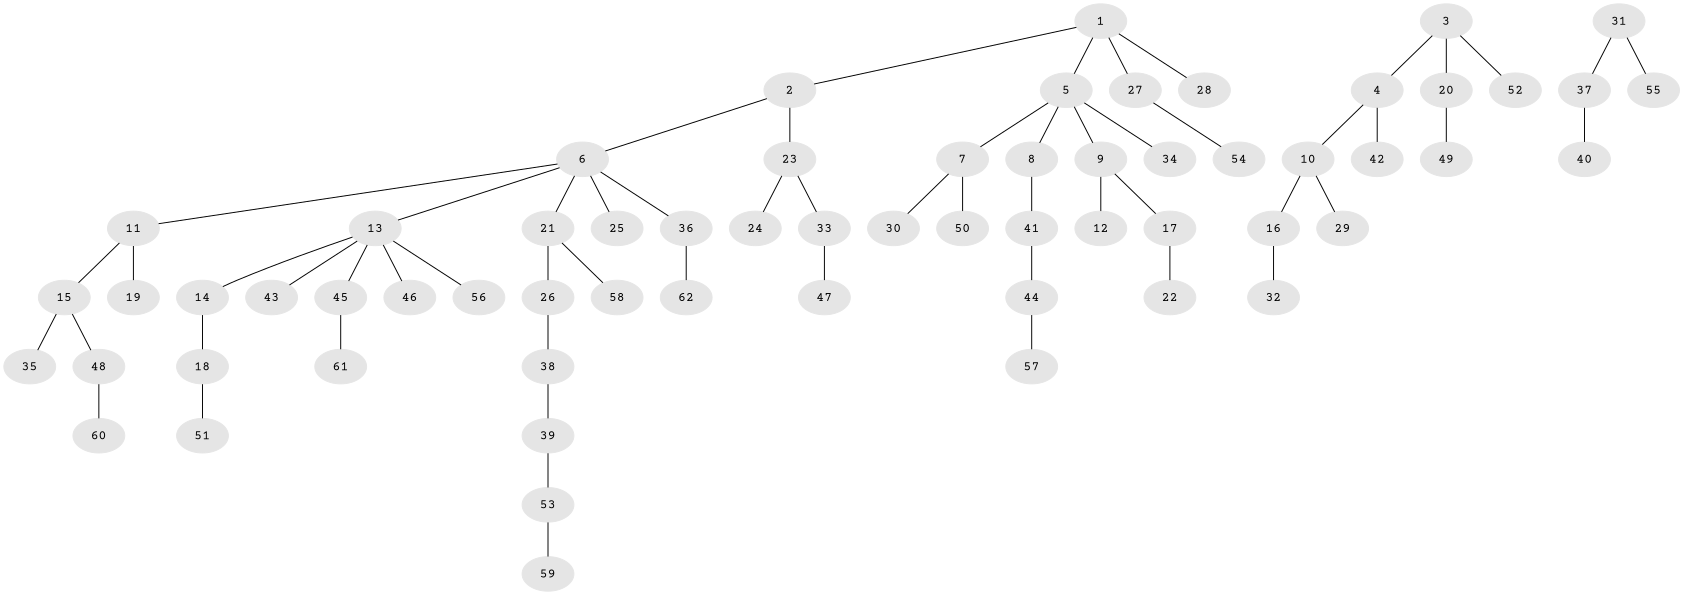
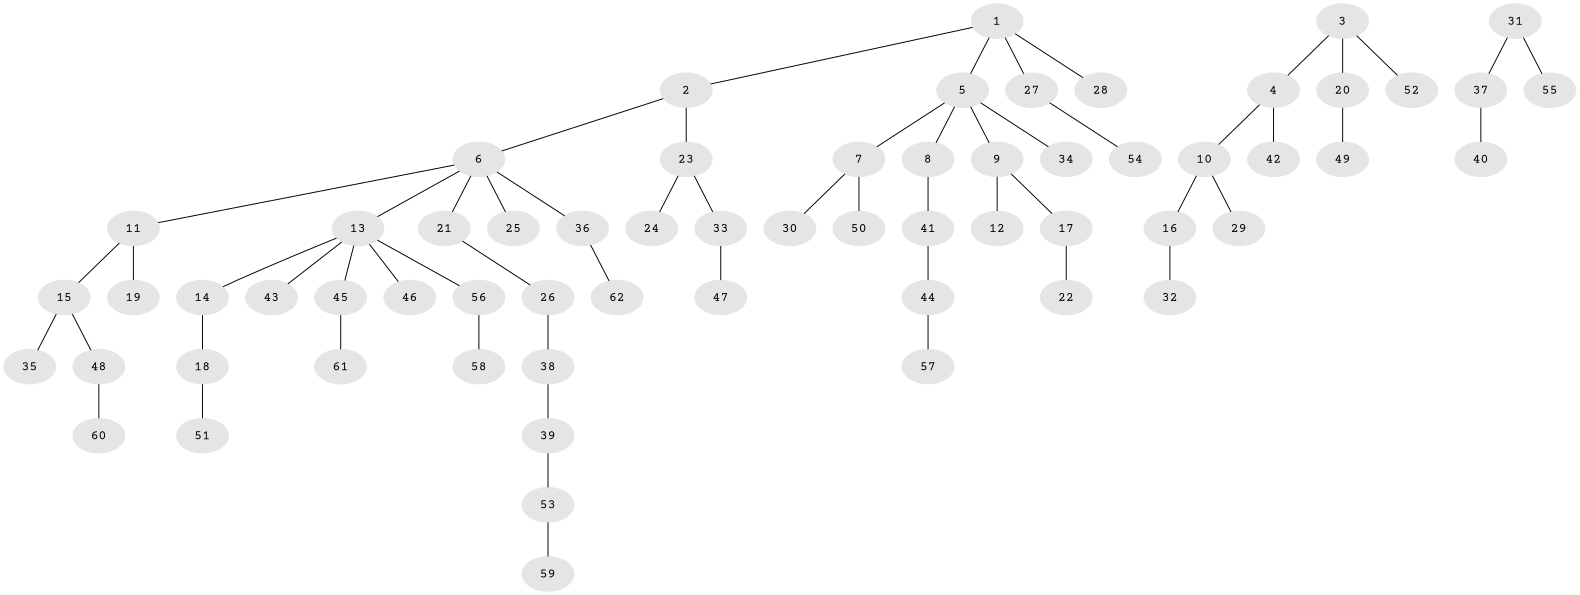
(582, 263) -> (479, 332)
